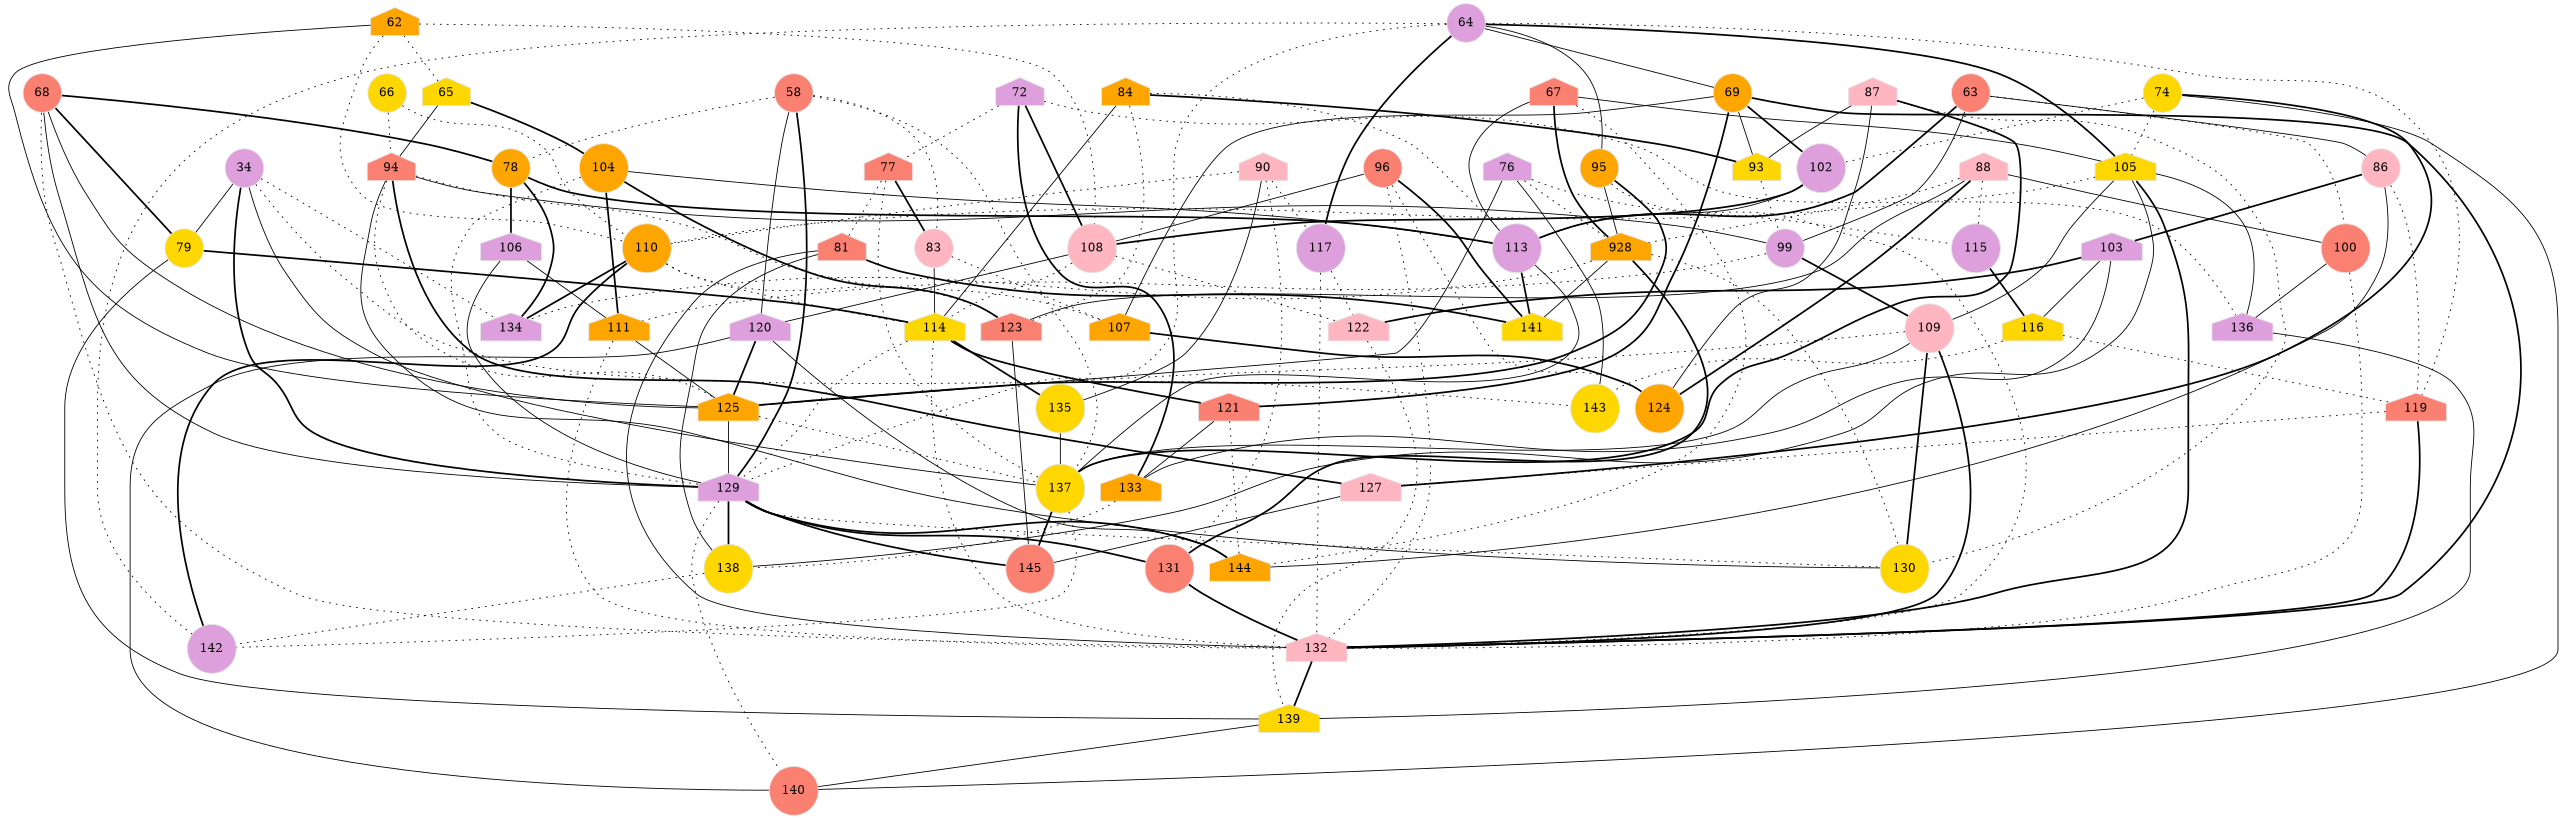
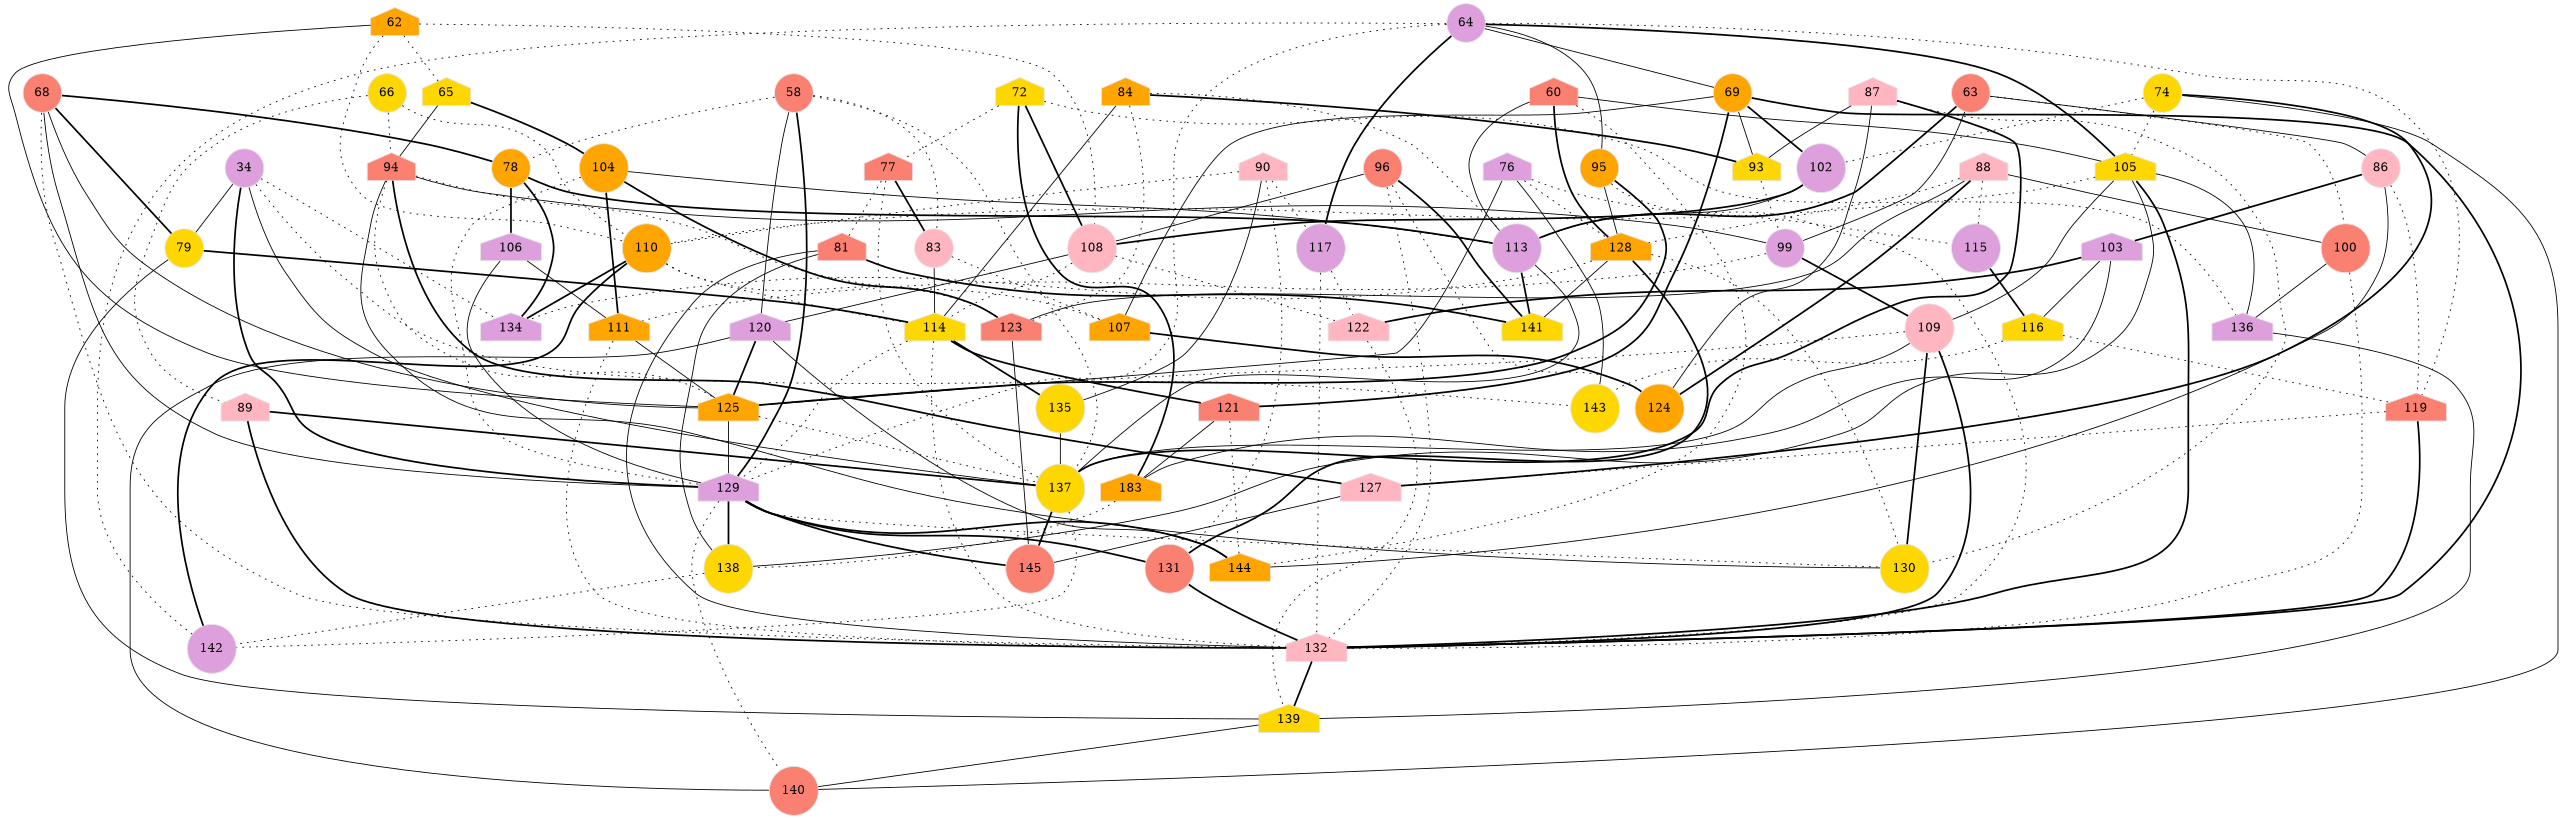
(1020, 93) -> (1020, 93)
(1554, 93) -> (1554, 93)
(1621, 248) -> (1621, 248)
none -> (245, 409)
(1131, 489) -> (1131, 489)
